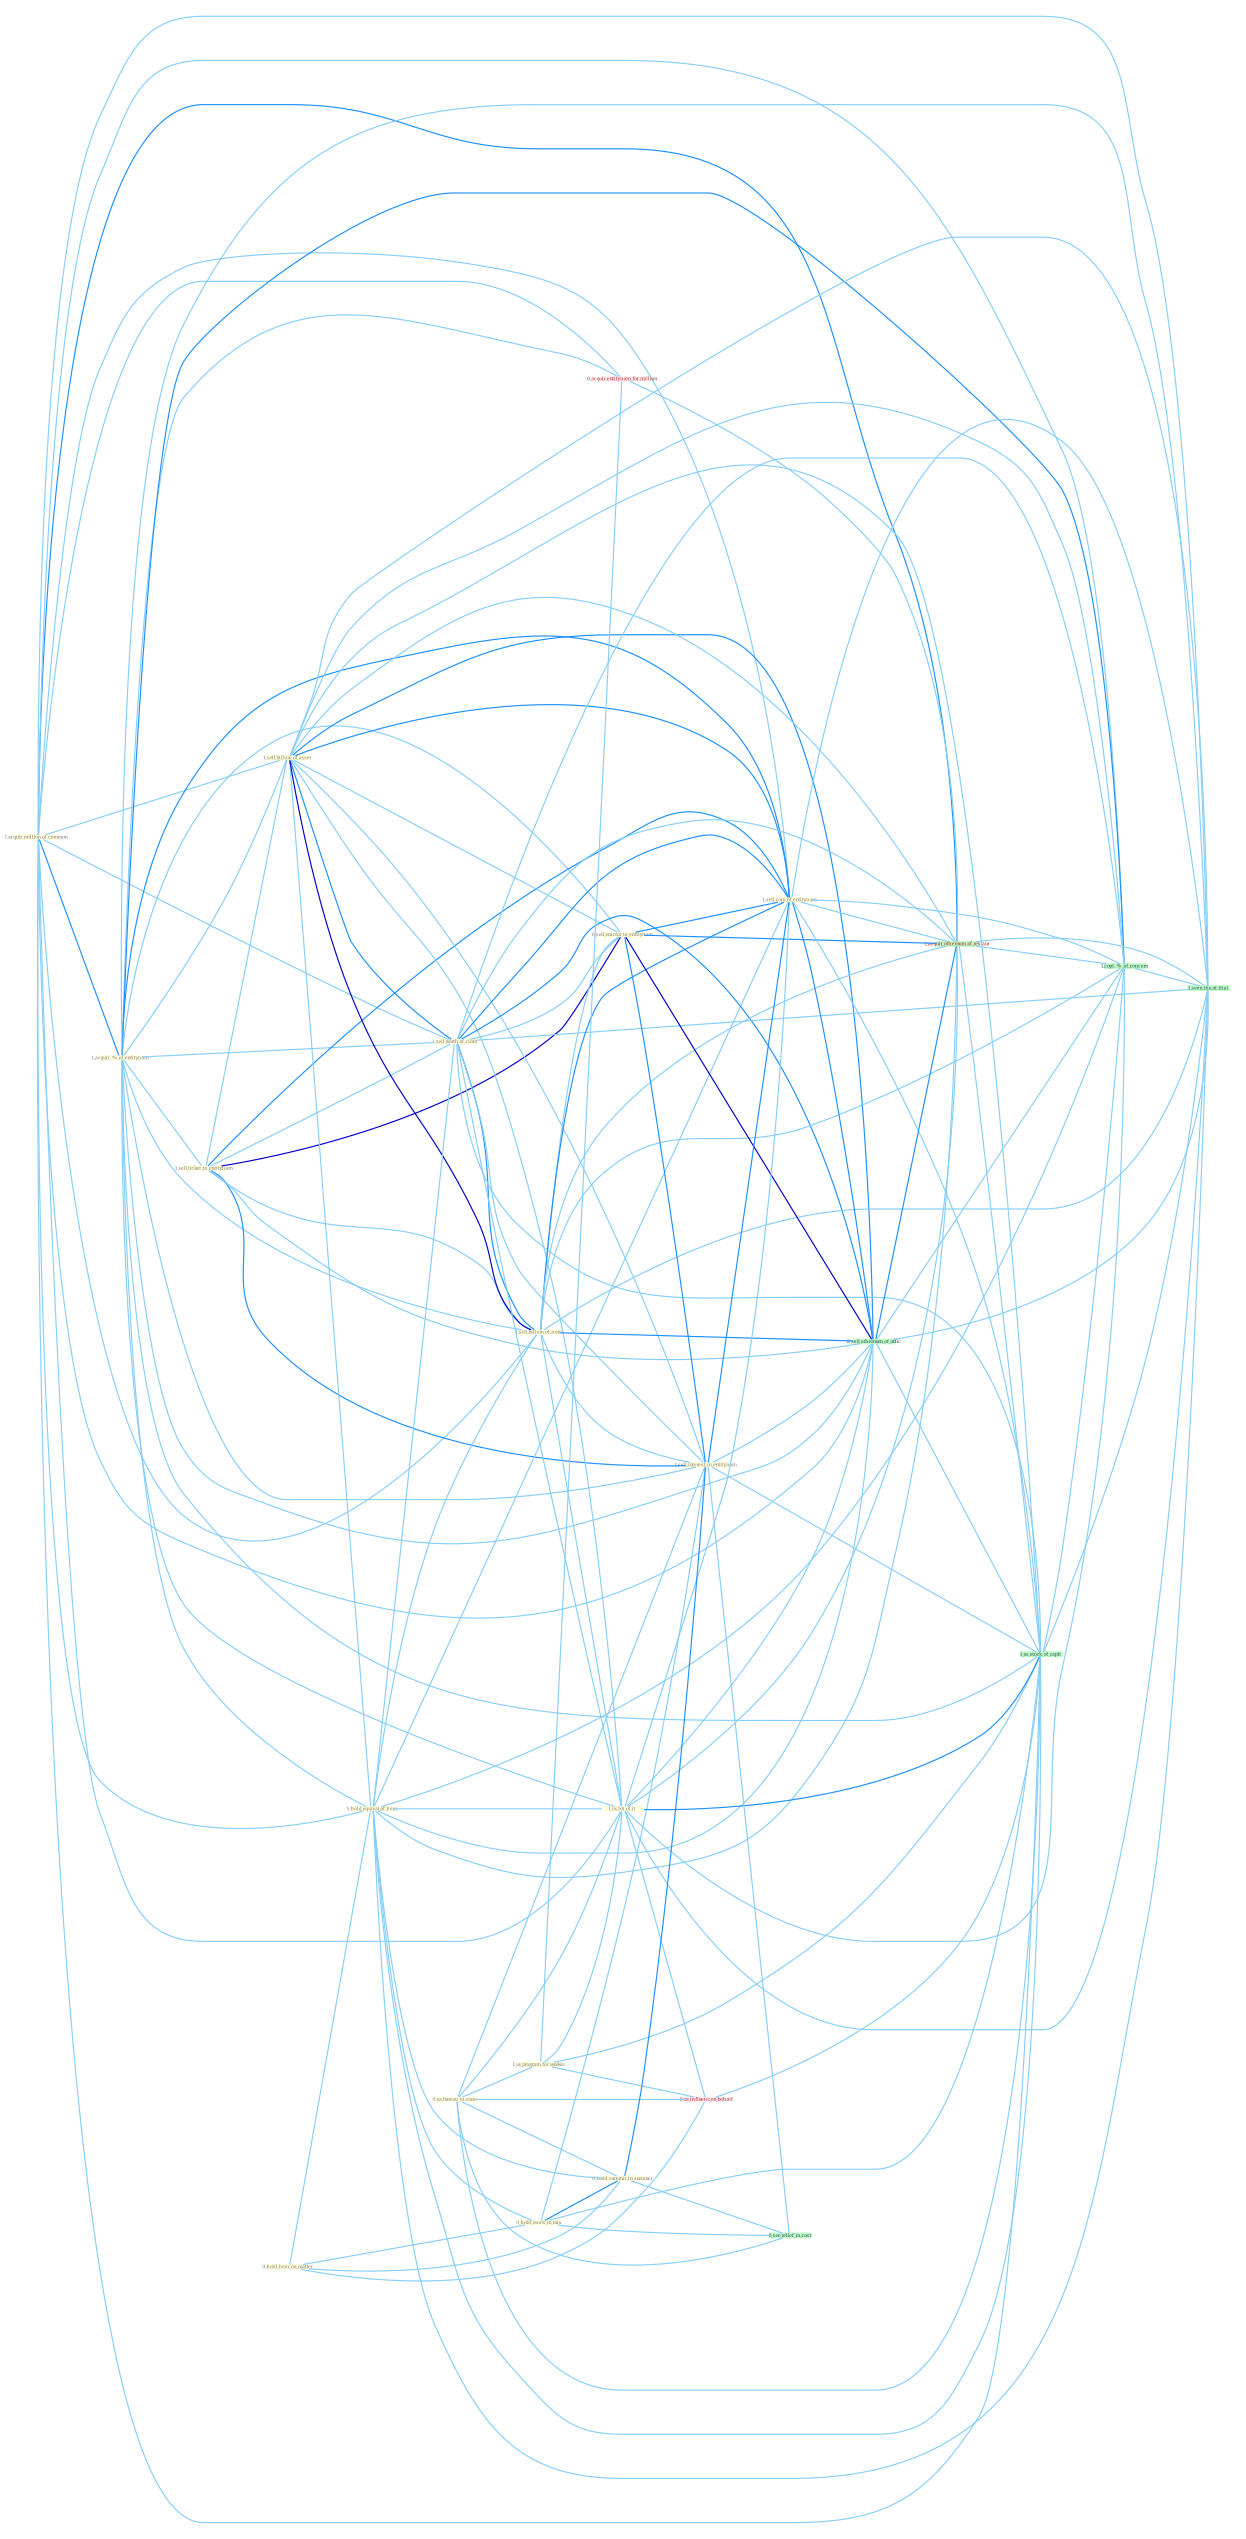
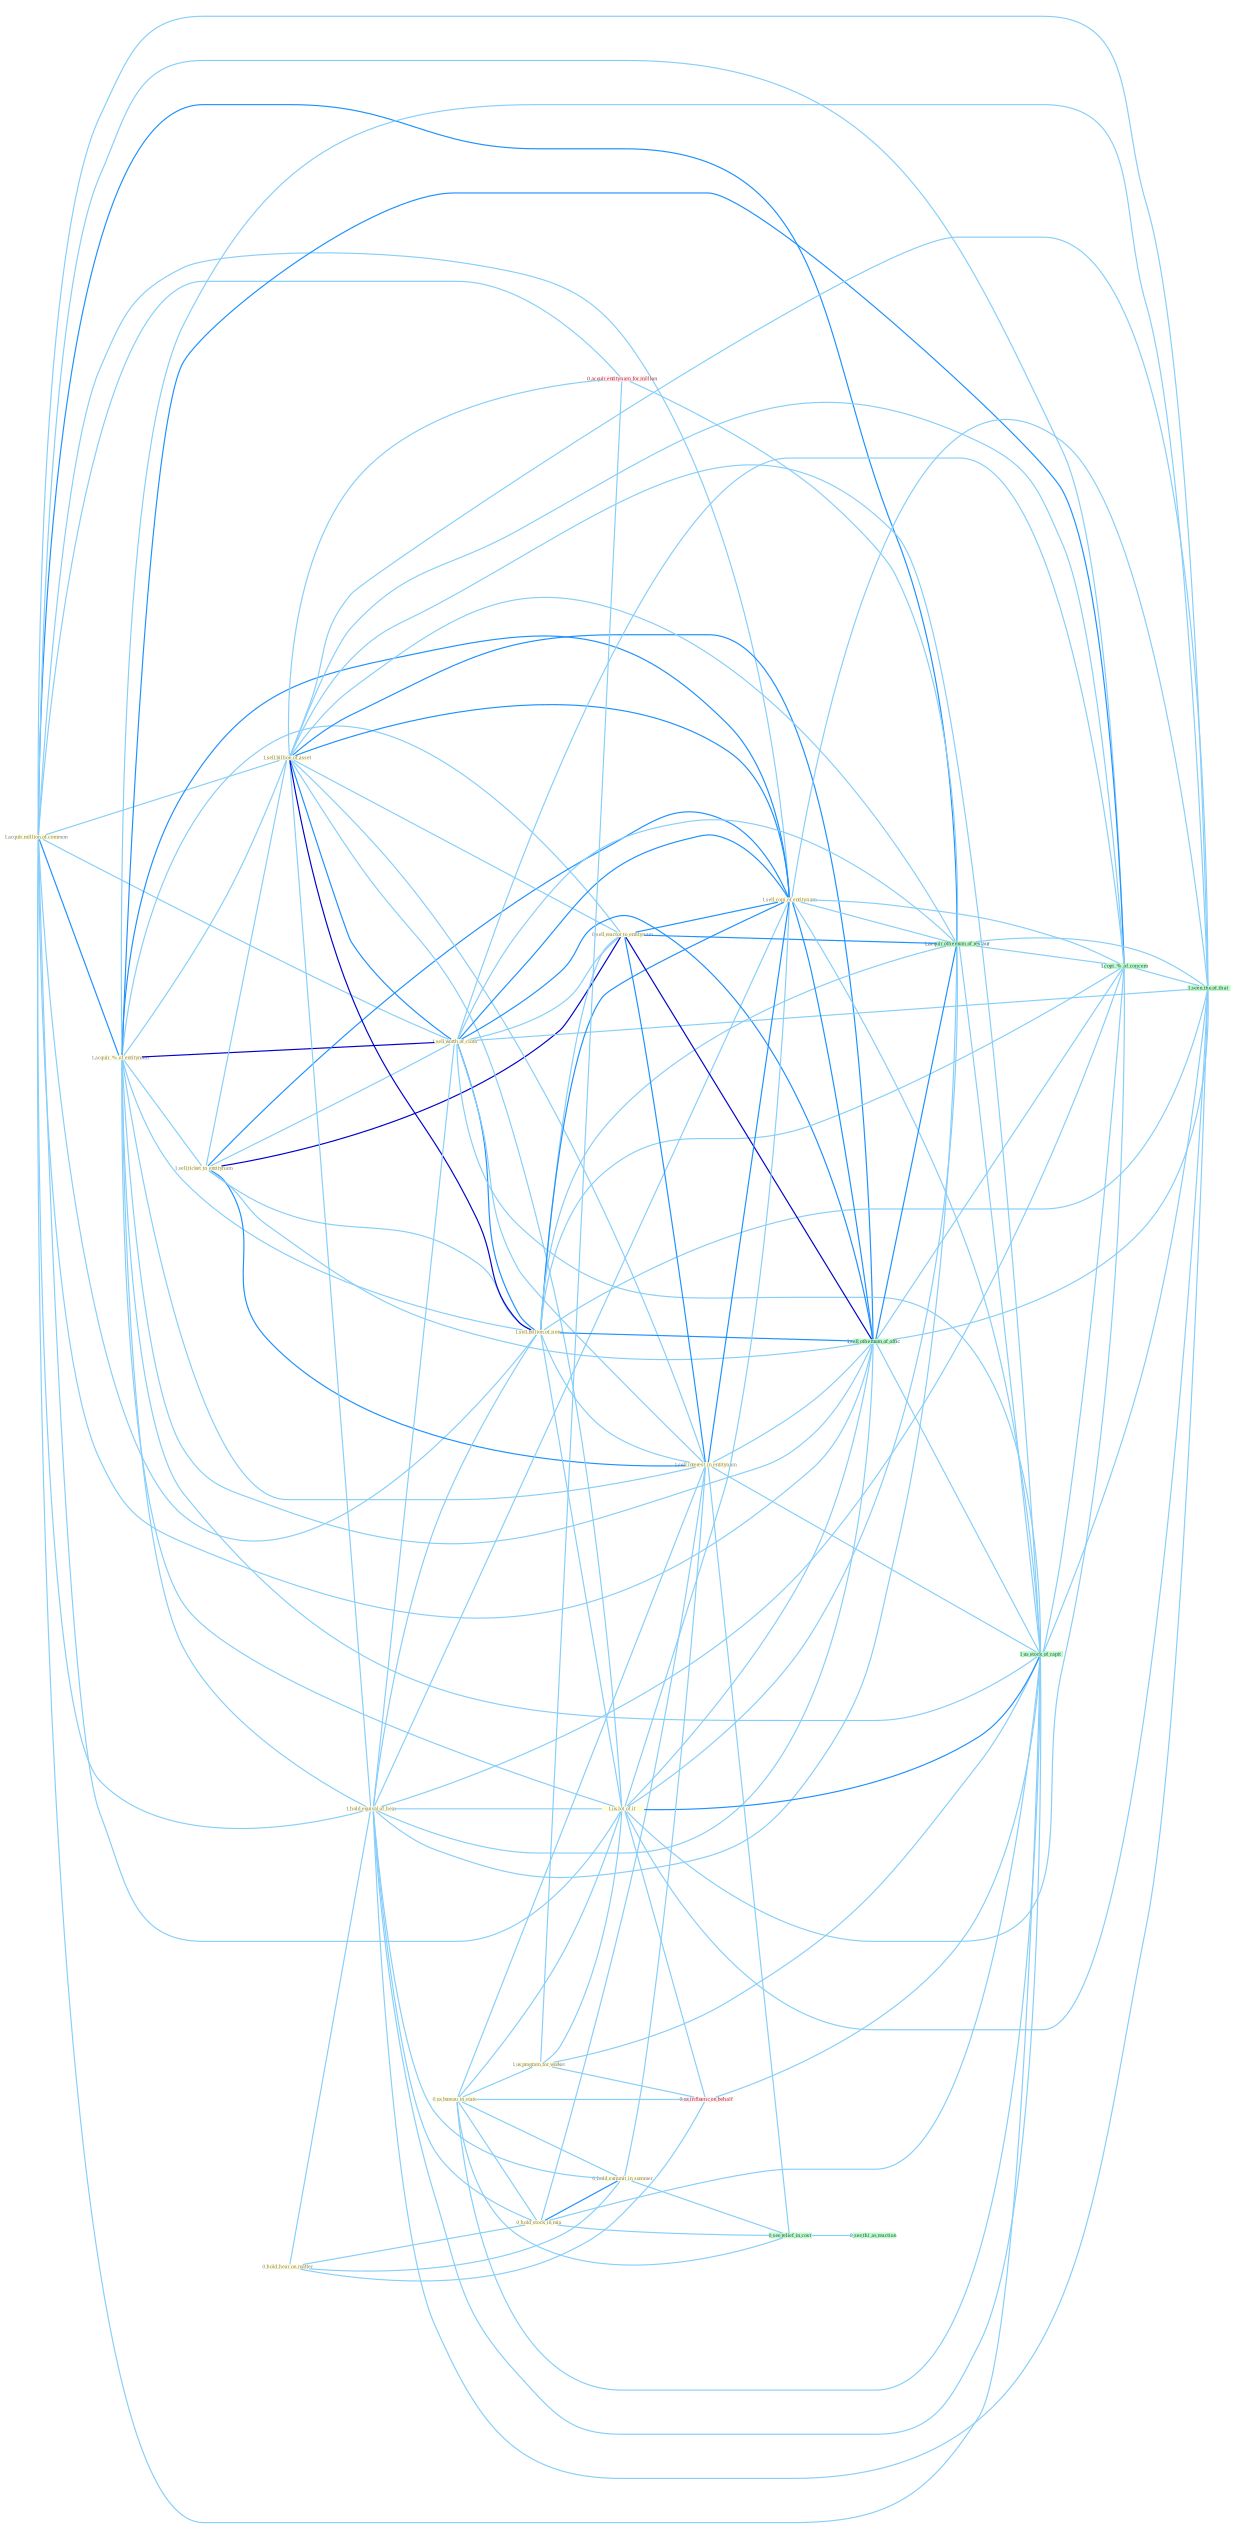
(179, 409) -> (350, 487)
(958, 944) -> (958, 944)
(288, 1050) -> (288, 1050)
(874, 1342) -> (874, 1342)
(536, 1426) -> none
(372, 1809) -> (372, 1809)
(674, 1823) -> (674, 1823)
none -> (501, 2167)
none -> (874, 2235)
